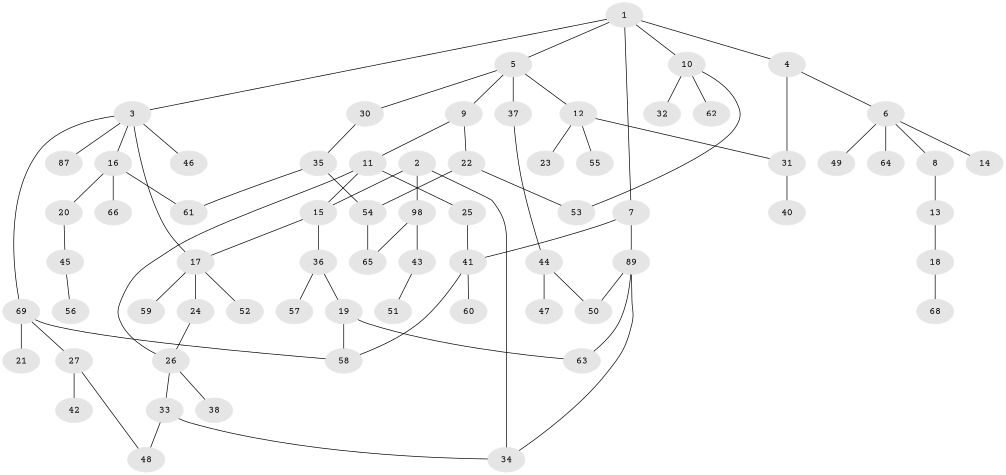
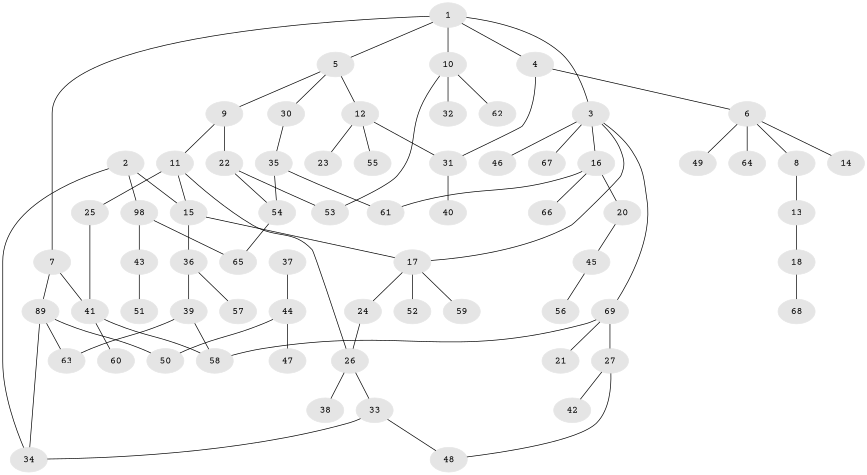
(513, 89) -> none
(64, 163) -> (547, 163)
(344, 311) -> (189, 311)
